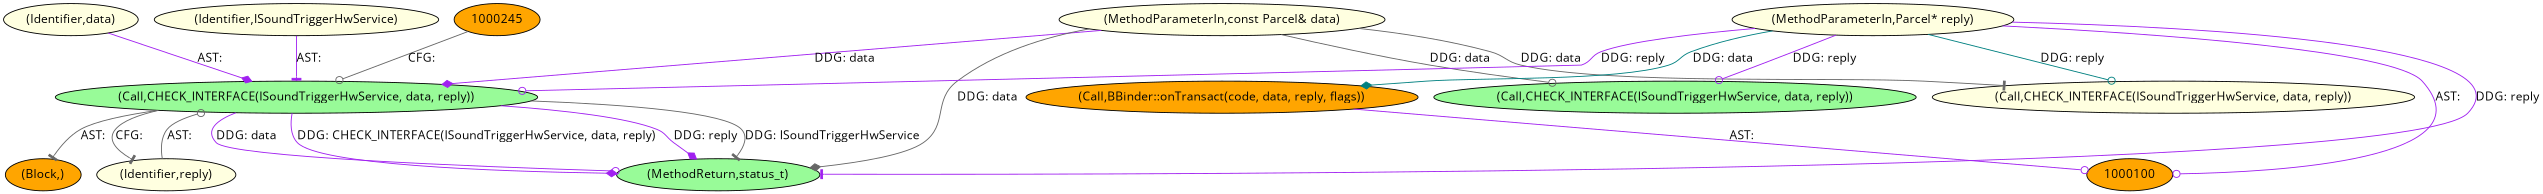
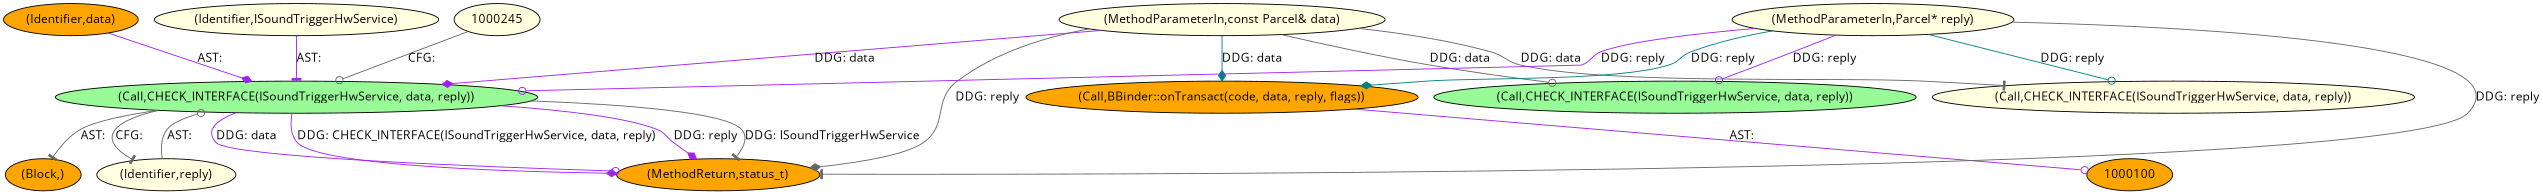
(71, 20) -> (71, 20)
(497, 20) -> (497, 20)
none -> (1222, 53)
(1723, 58) -> (1723, 58)
(2367, 61) -> none
(988, 97) -> (988, 97)
(1897, 162) -> (1897, 162)
(718, 175) -> (718, 175)
